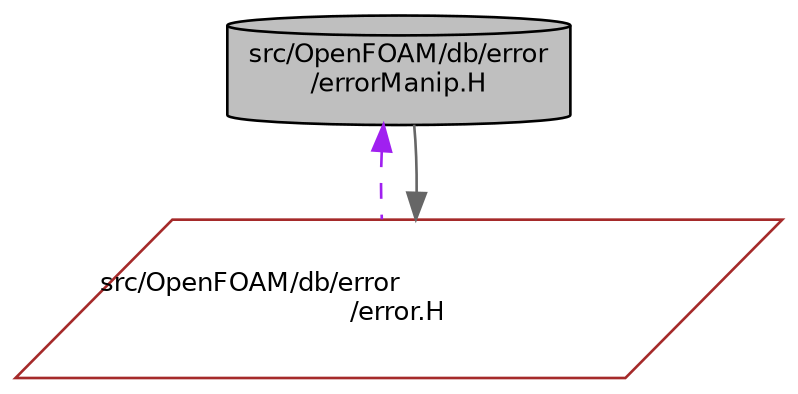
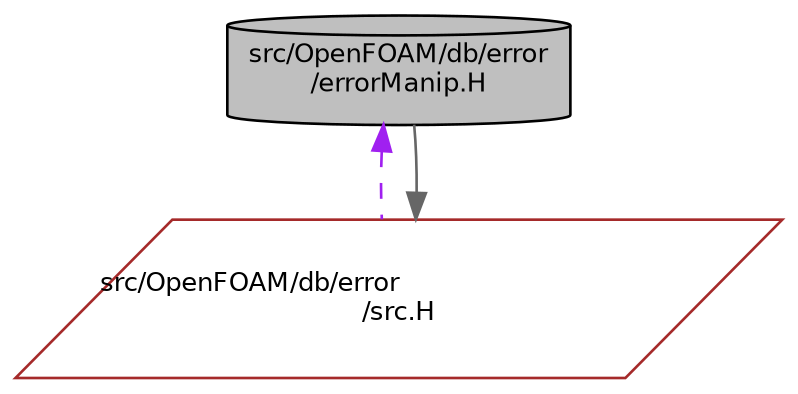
(399, 299) -> (399, 299)
